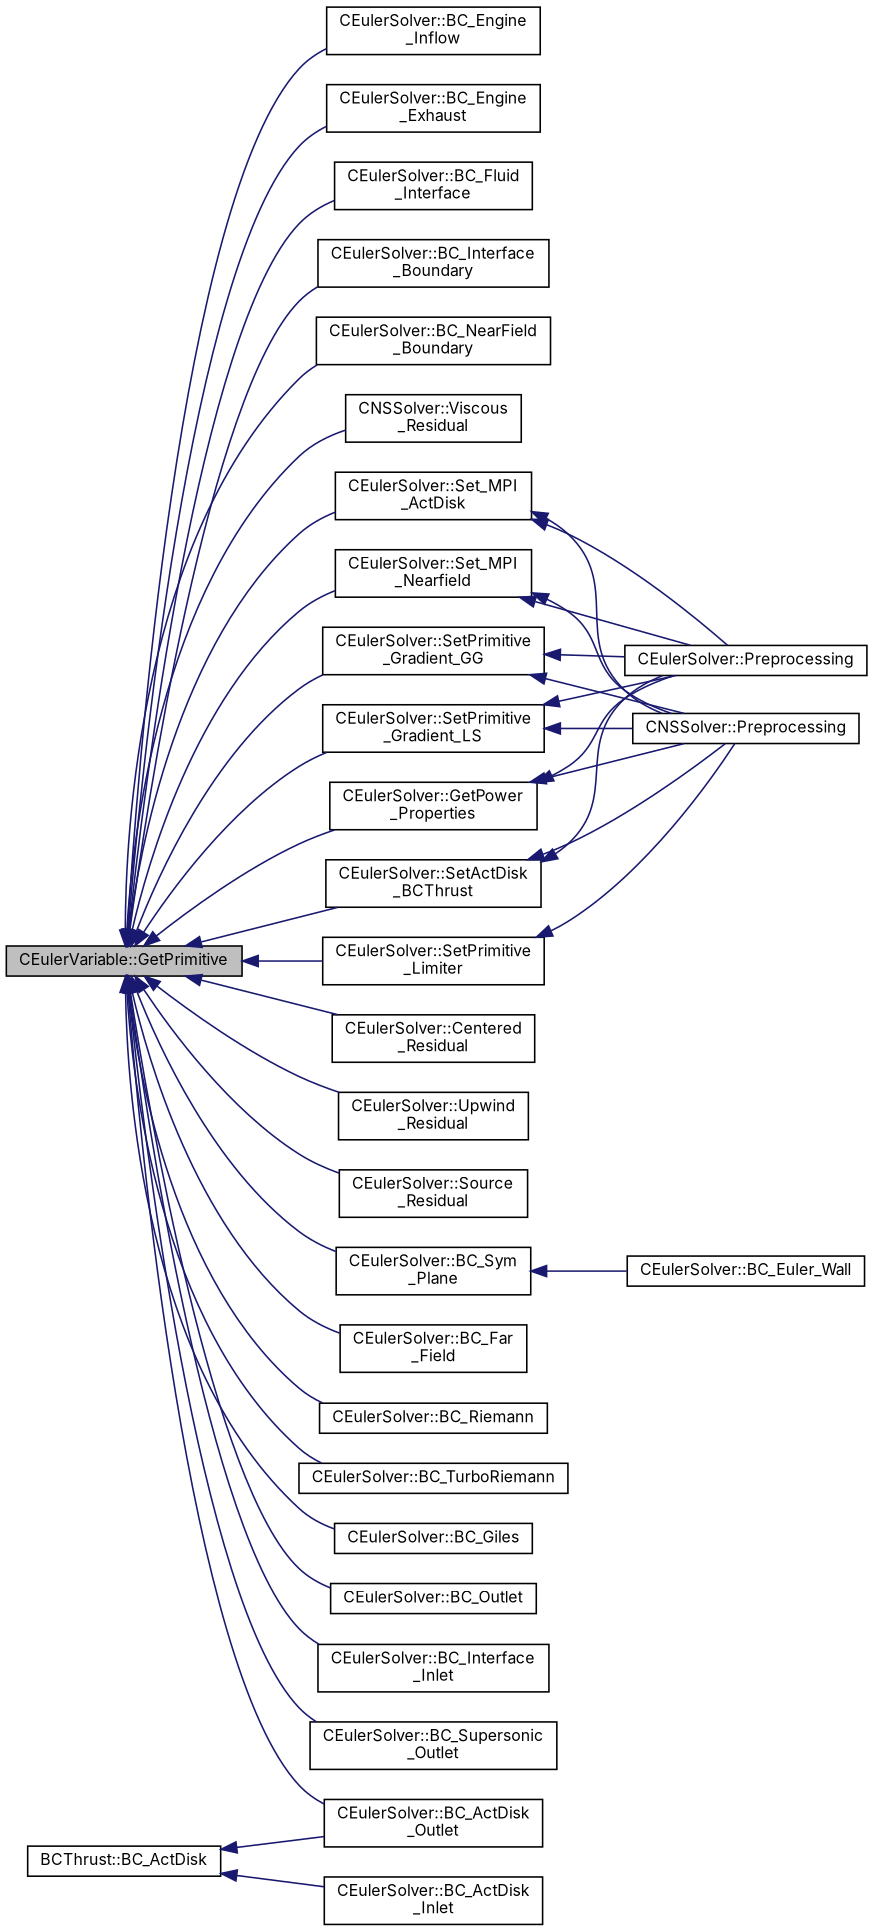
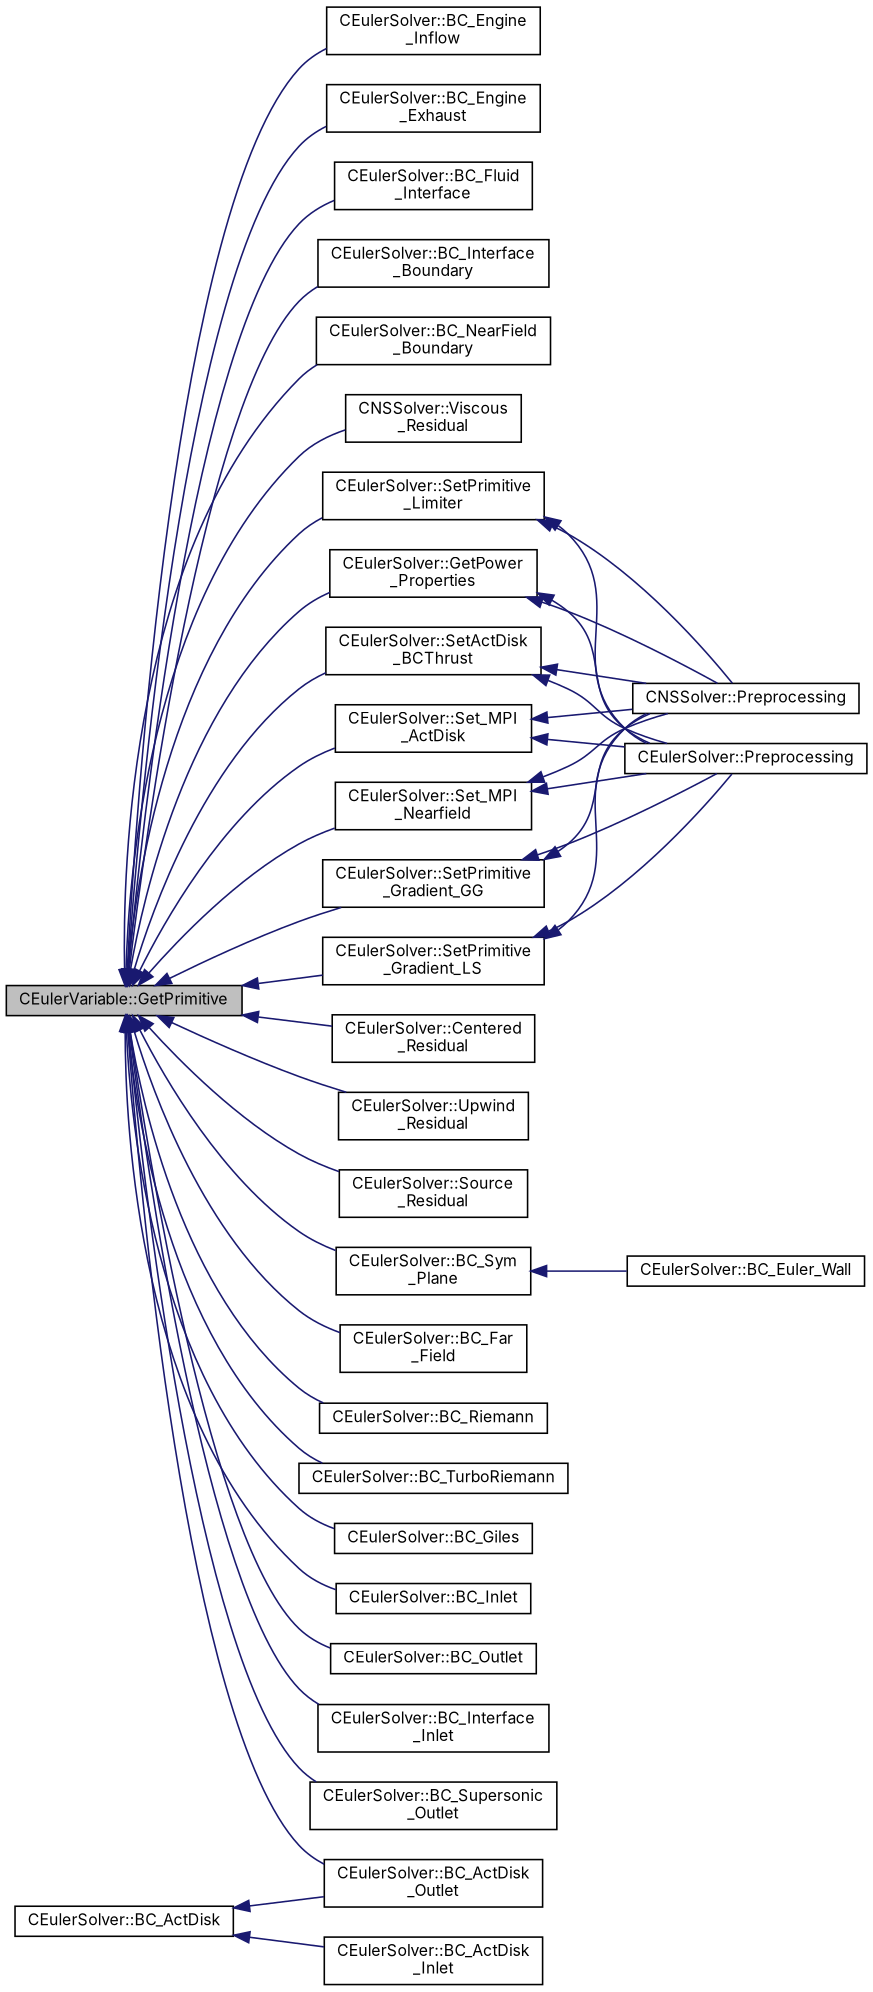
none -> (597, 607)
none -> (433, 1599)
(124, 1861) -> (124, 1921)
